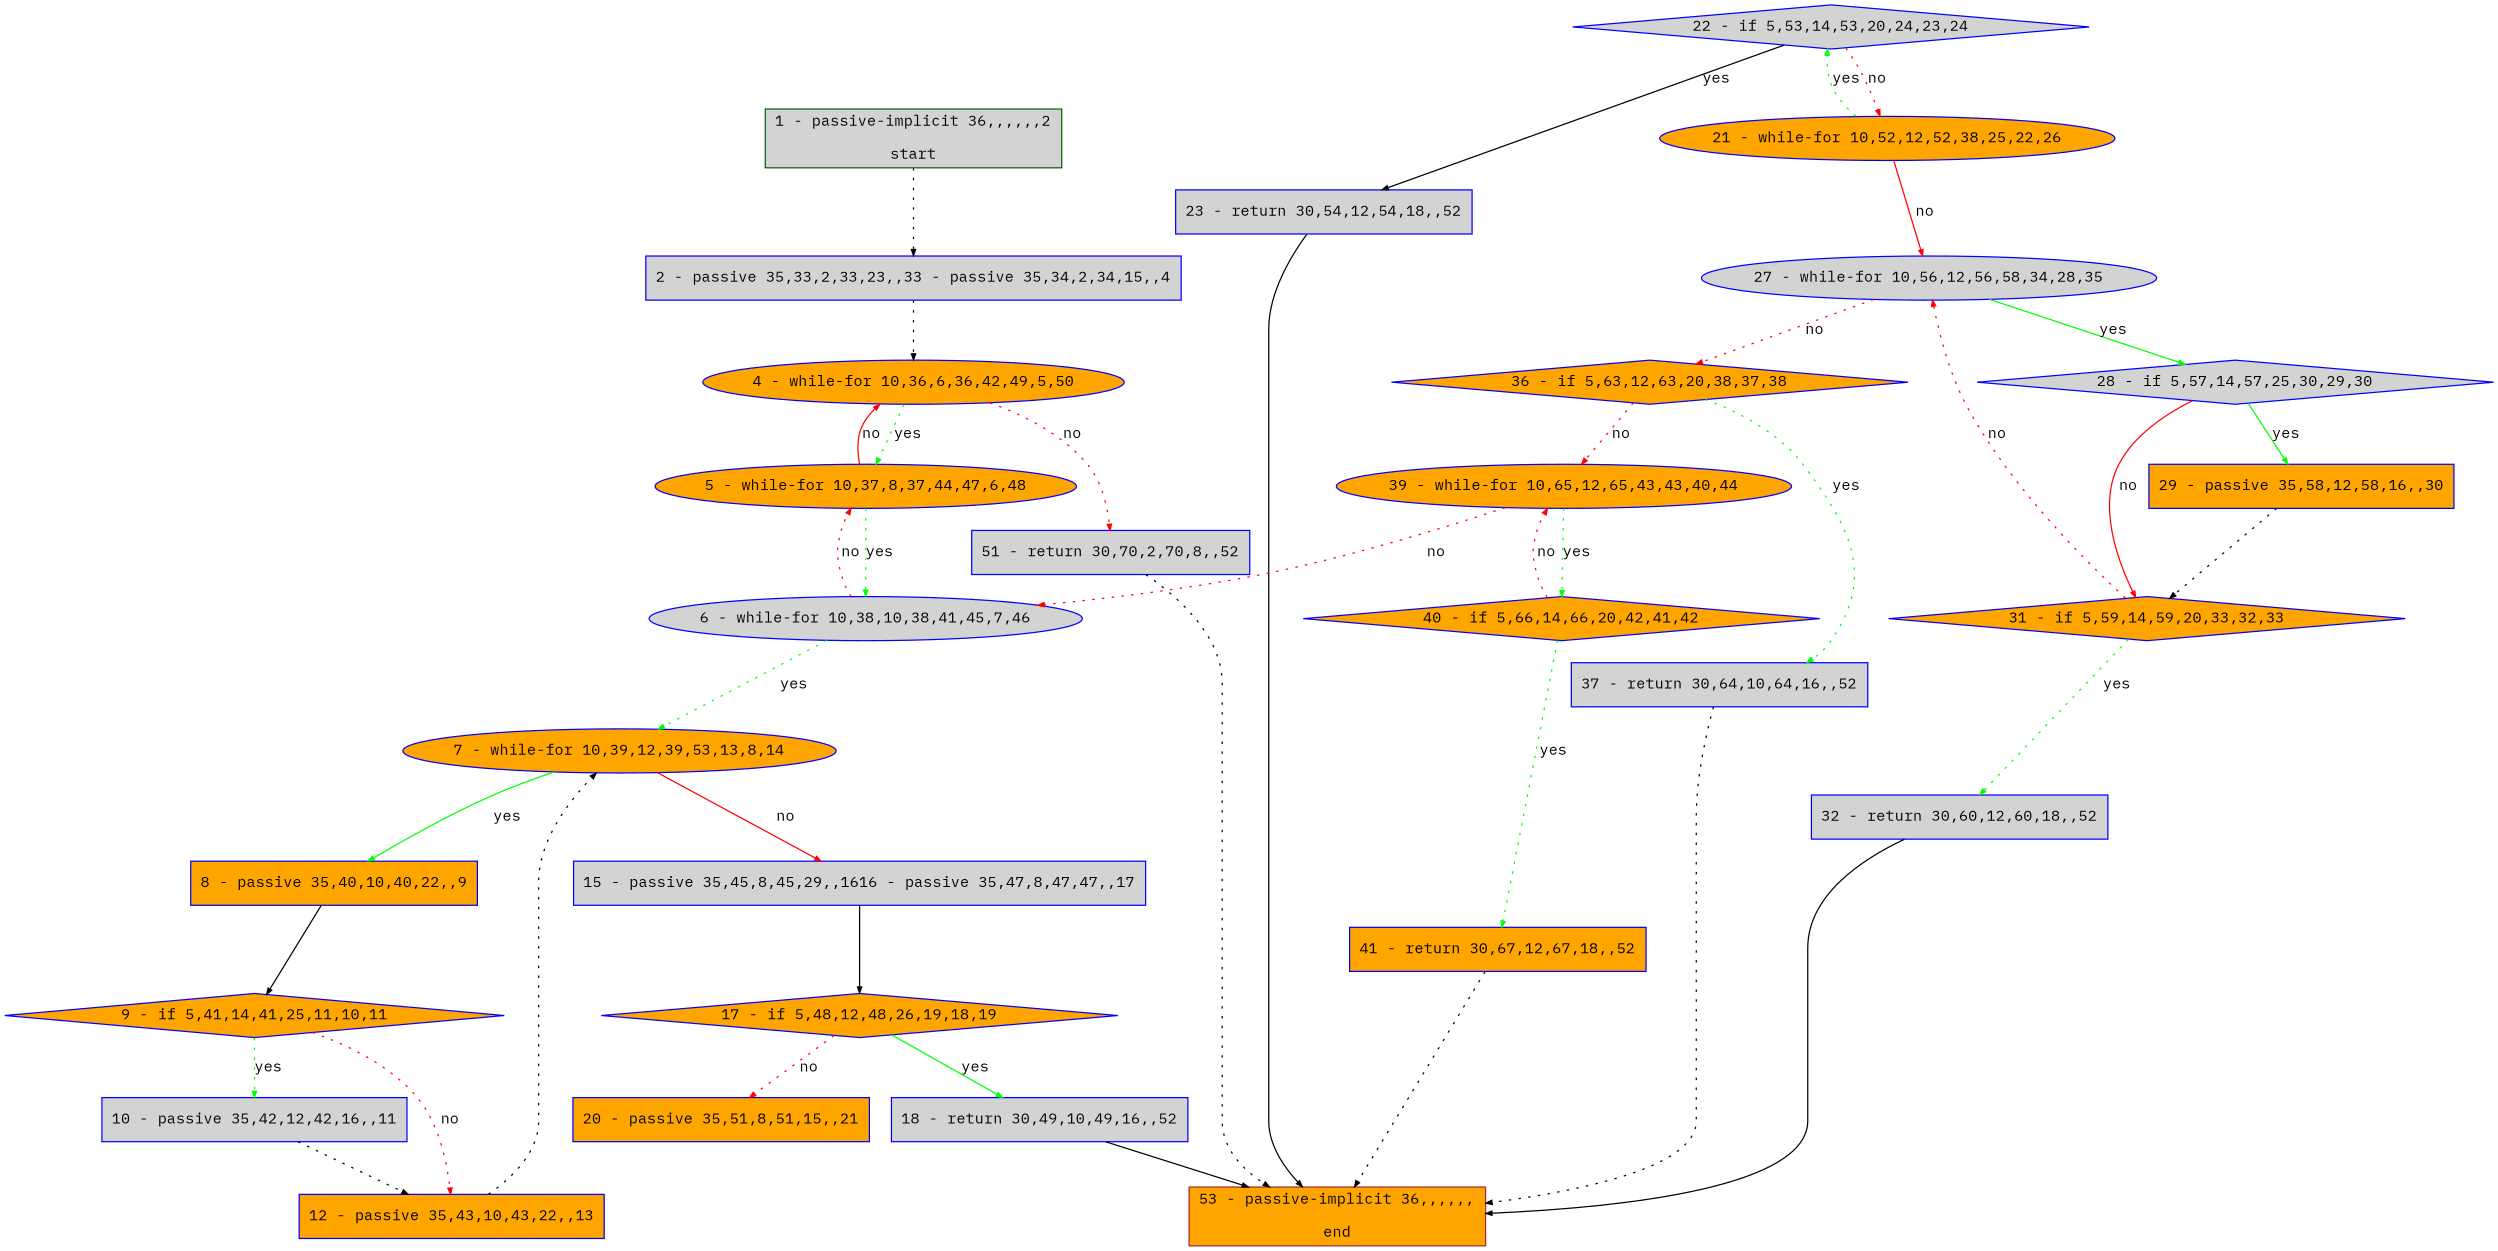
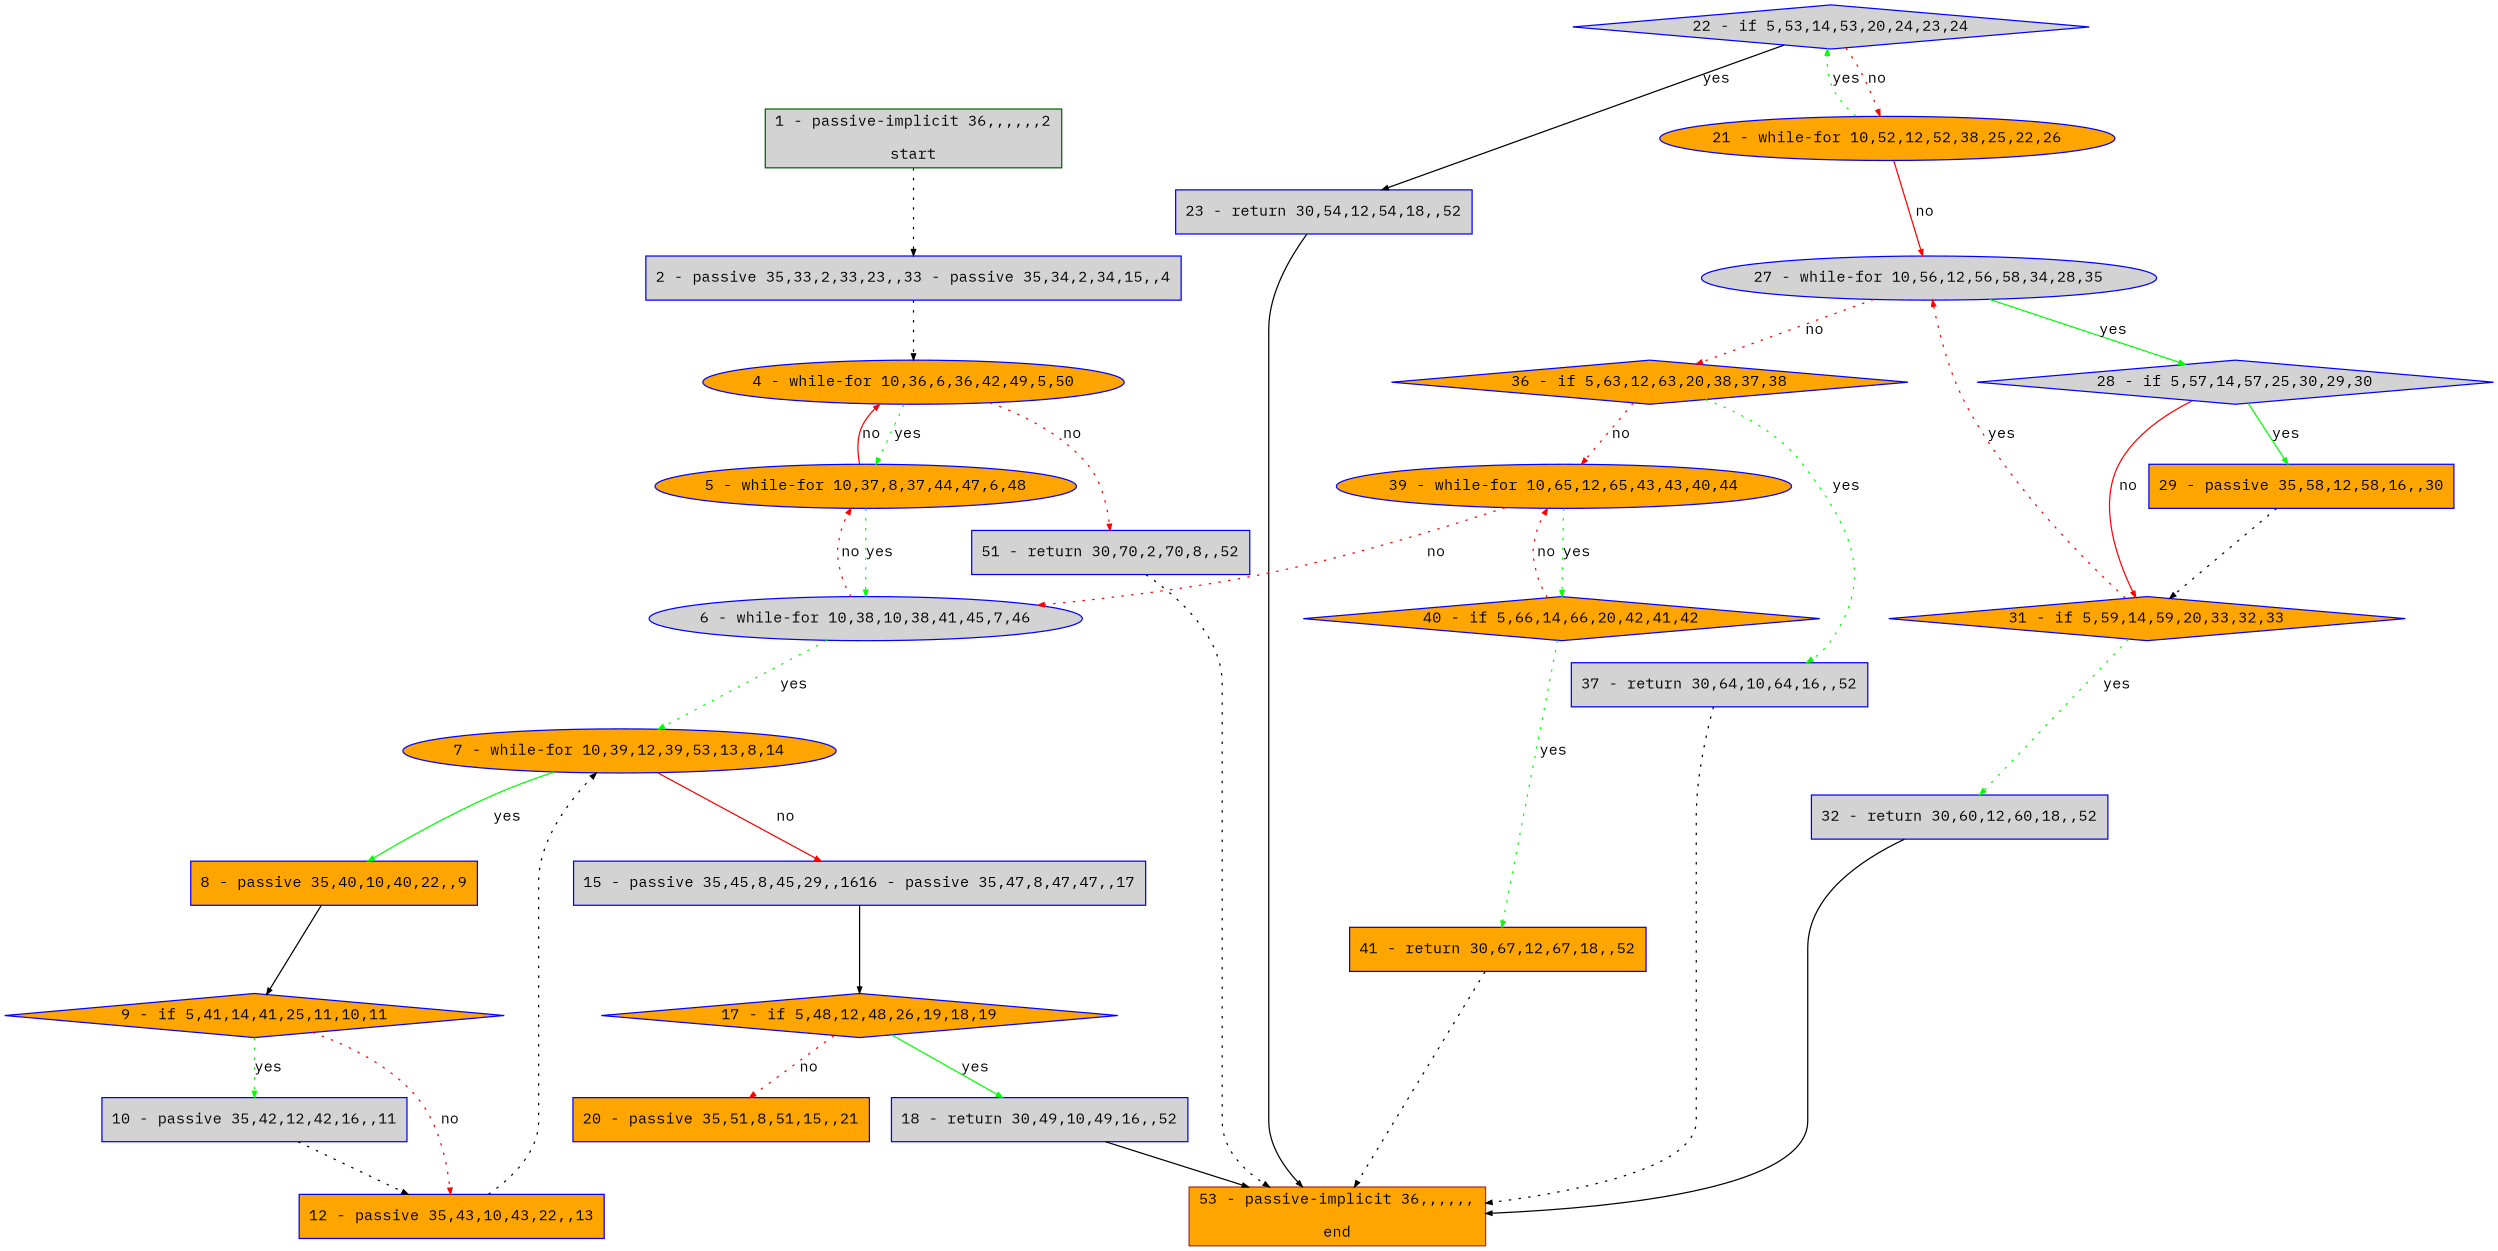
(1998, 434) -> (2002, 434)
